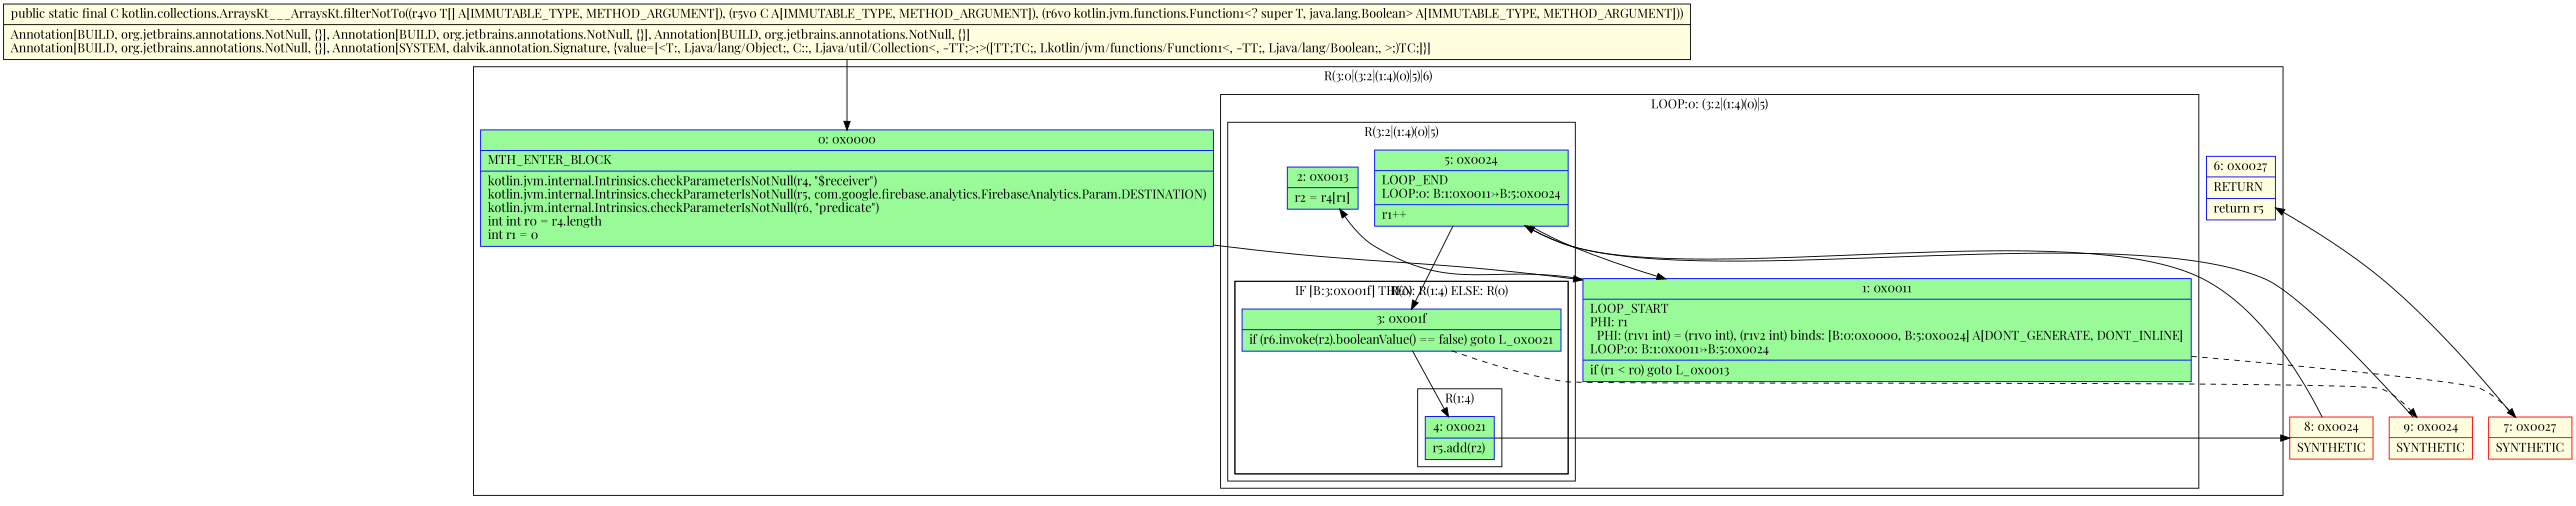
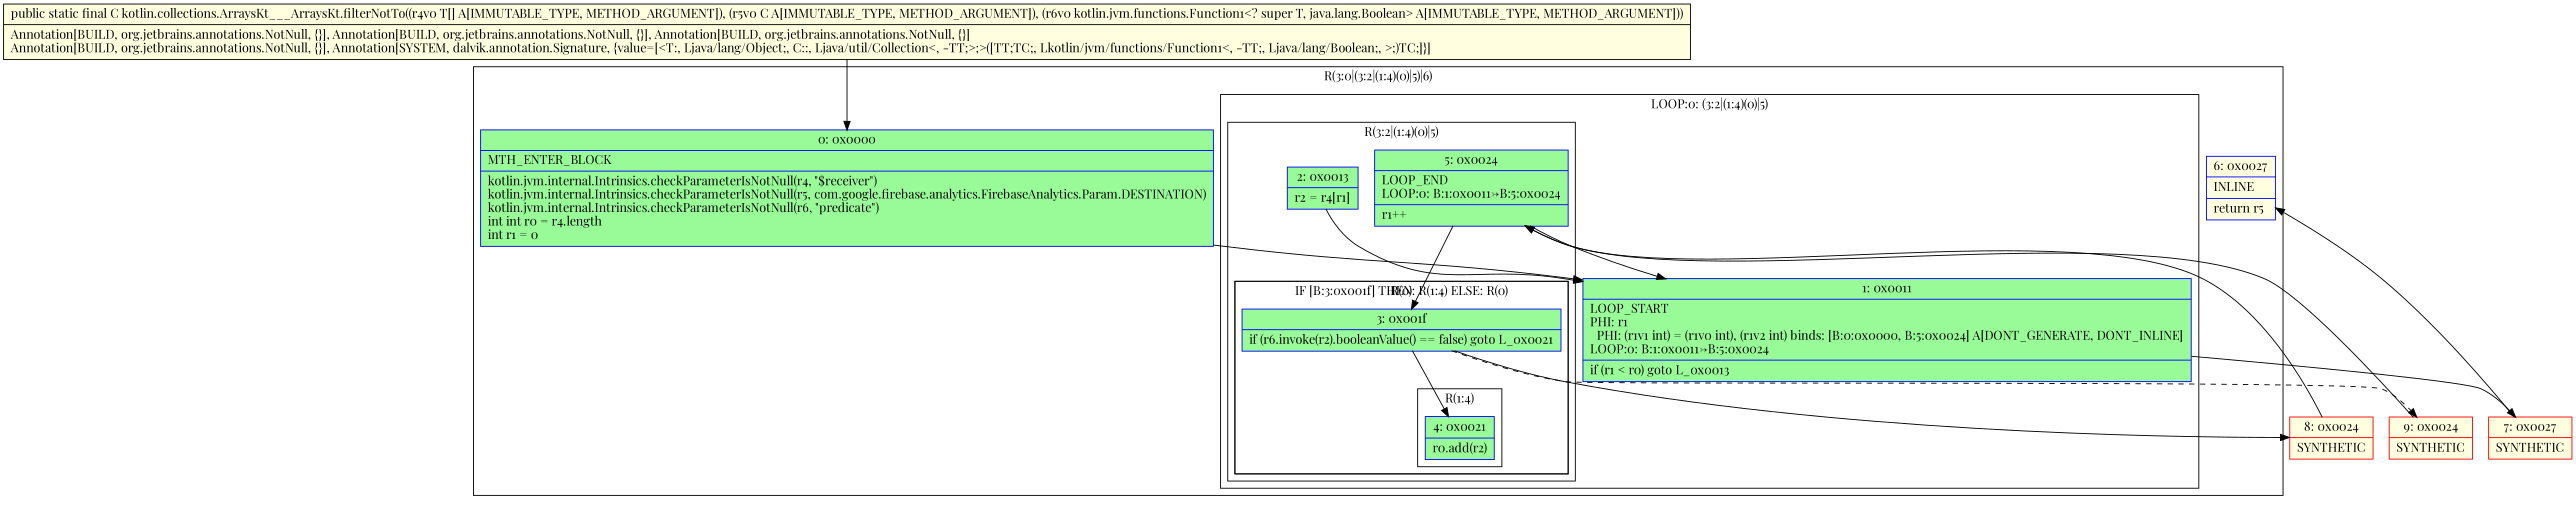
(2238, 187) -> (2234, 187)
(1455, 274) -> (1439, 274)
(2355, 372) -> (2355, 372)
(1887, 438) -> (1864, 420)
(1459, 448) -> (1460, 448)
